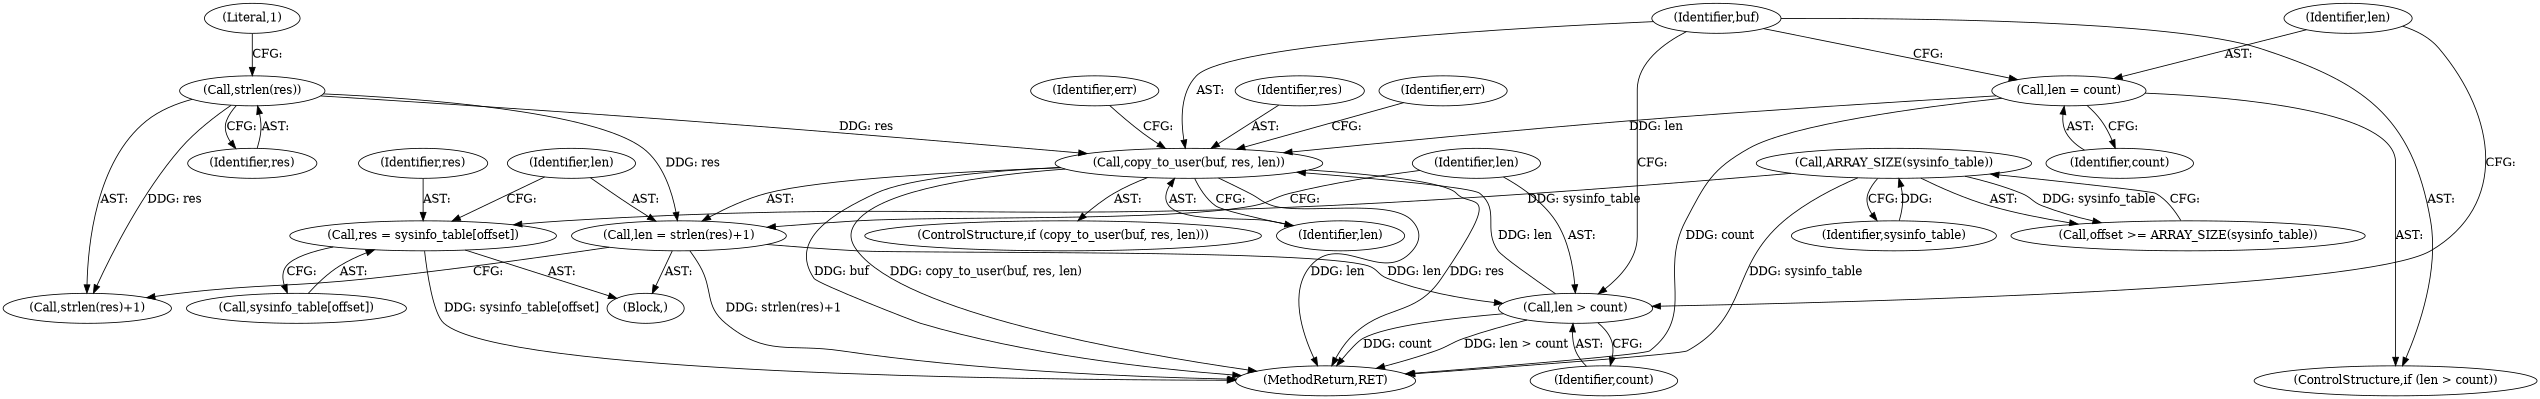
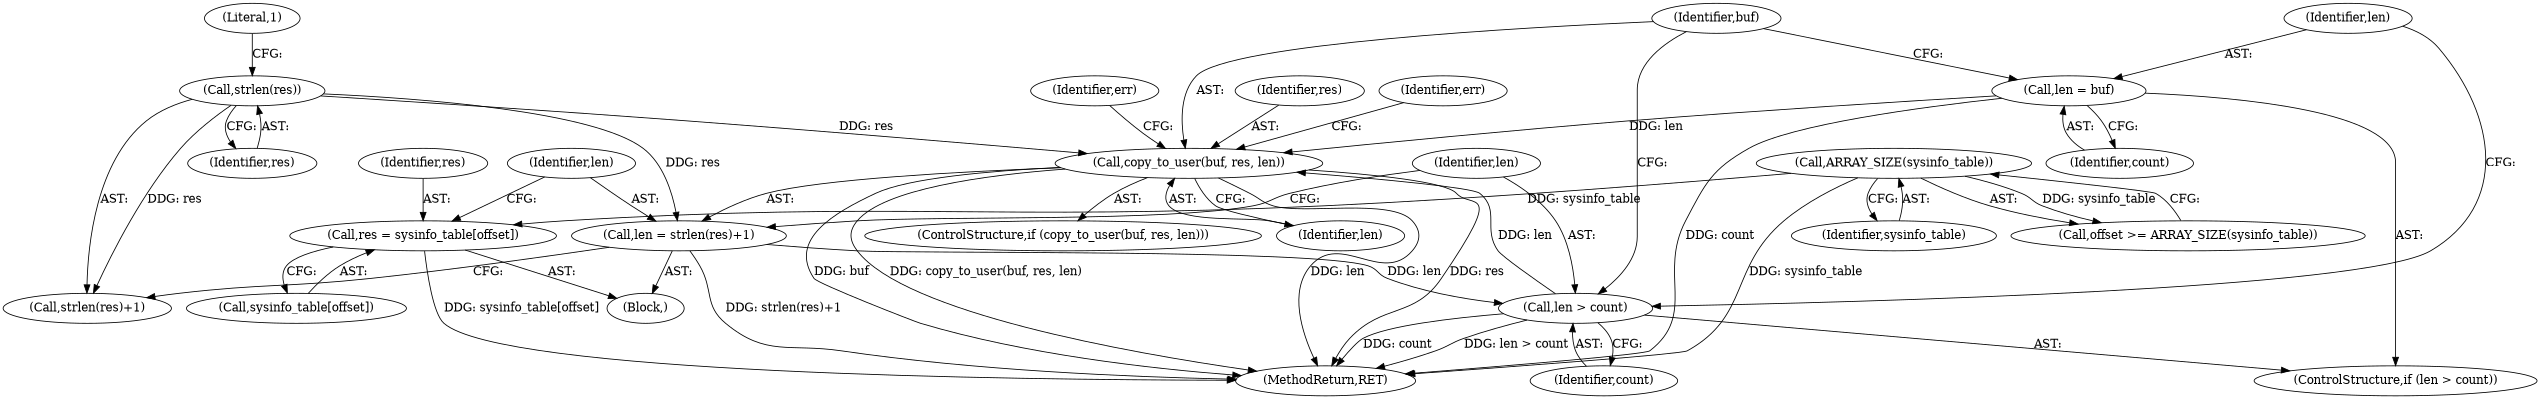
(2221, 39) -> (1963, 343)
(2069, 91) -> (2069, 91)
(1918, 200) -> (1918, 200)
